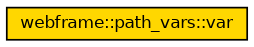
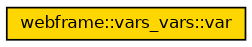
(127, 24) -> (126, 24)
